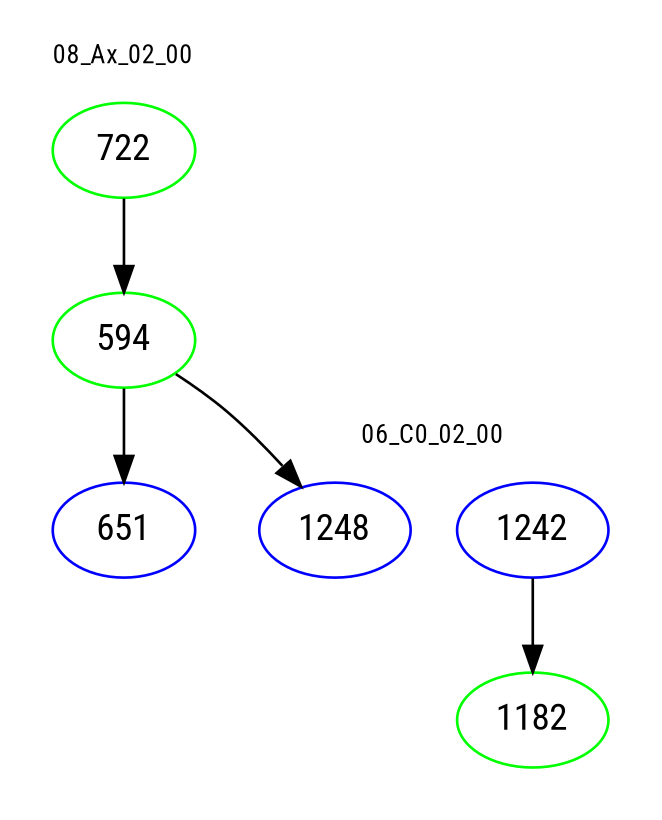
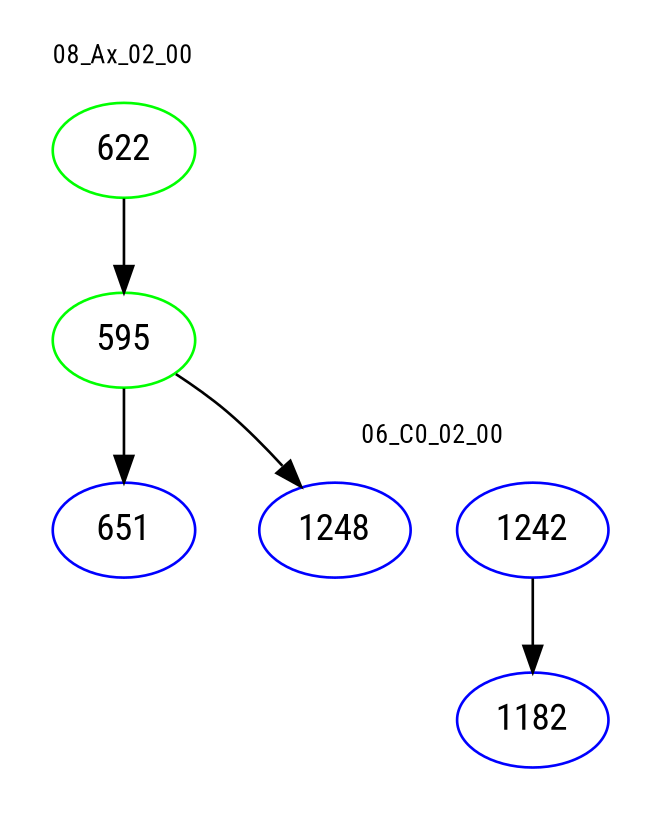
(124, 150) -> (124, 150)
(124, 340) -> (124, 340)
(533, 720) -> (533, 720)
